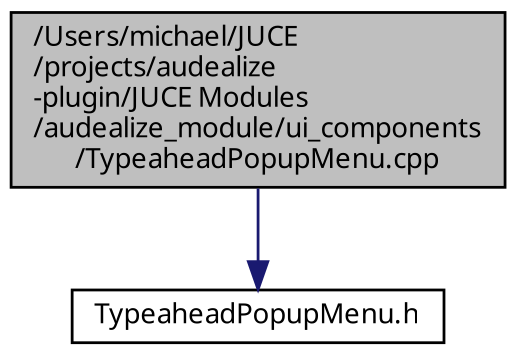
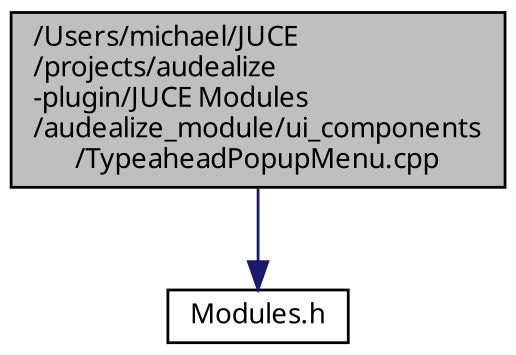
(258, 316) -> (258, 316)
